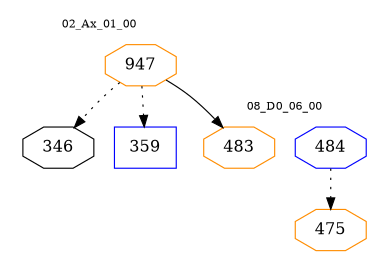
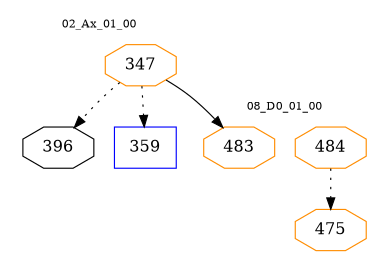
(141, 65) -> (141, 65)
(285, 107) -> (285, 107)
(58, 148) -> (58, 148)
(331, 148) -> (331, 148)
